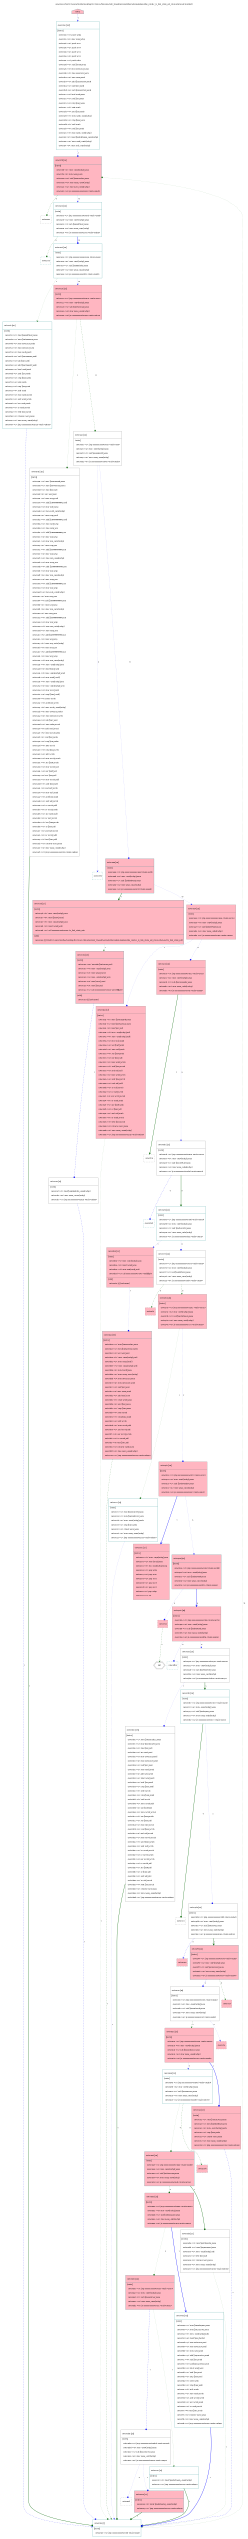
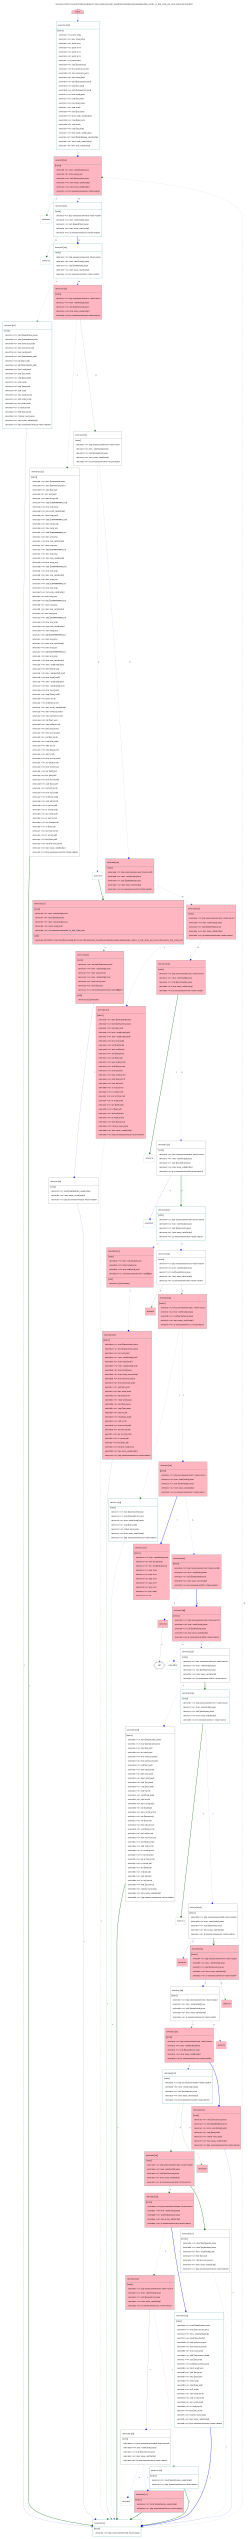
(120, 896) -> (101, 889)
